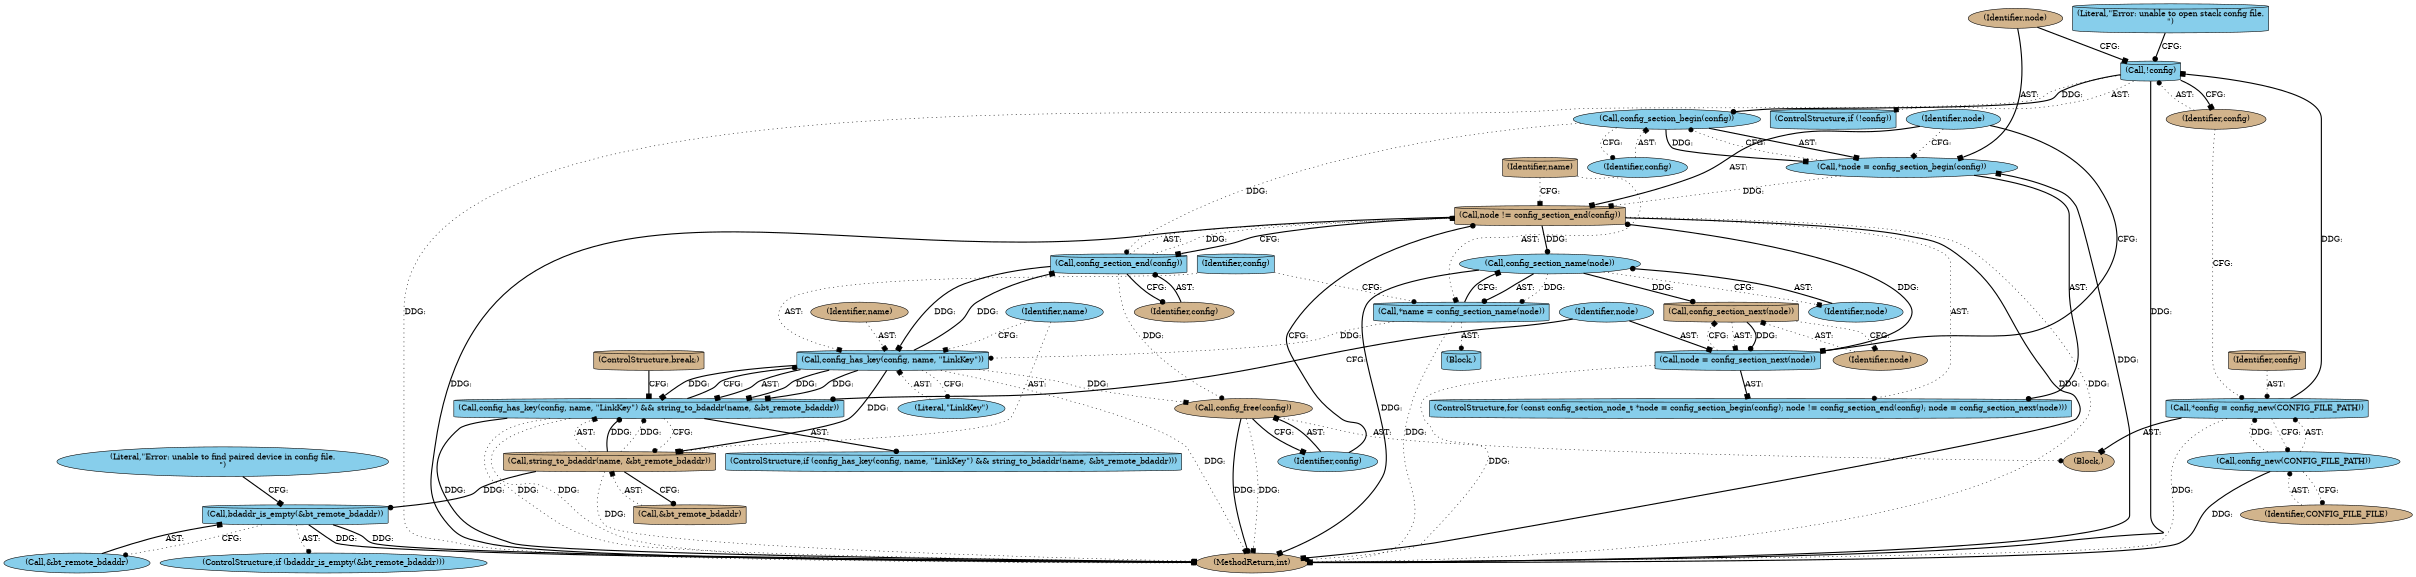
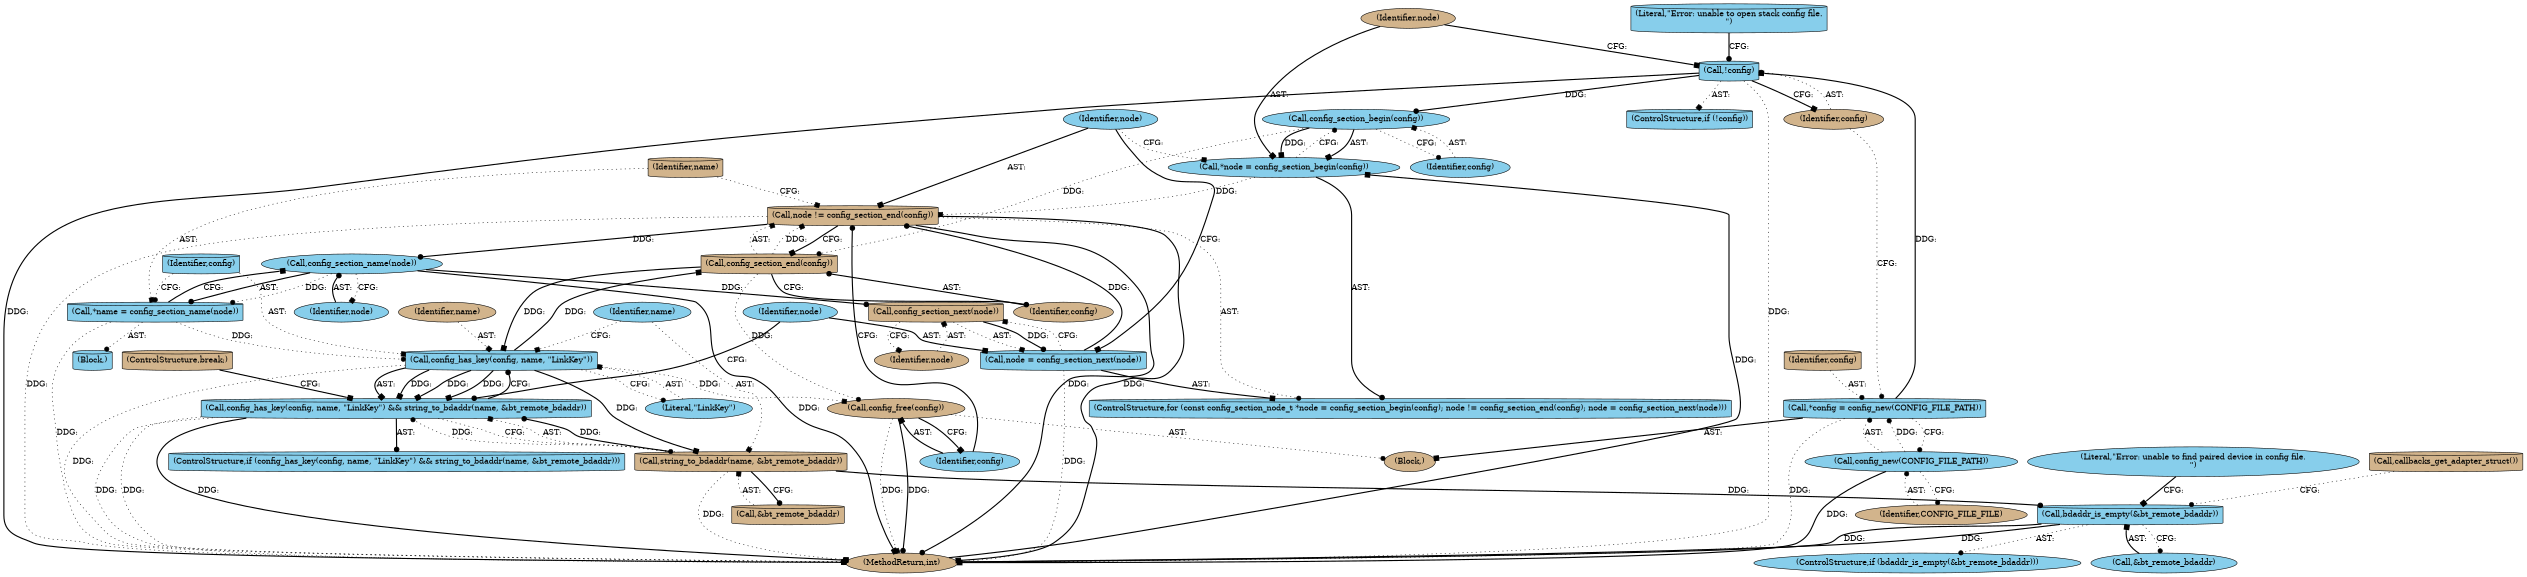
(1119, 264) -> (769, 264)
none -> (2446, 462)
